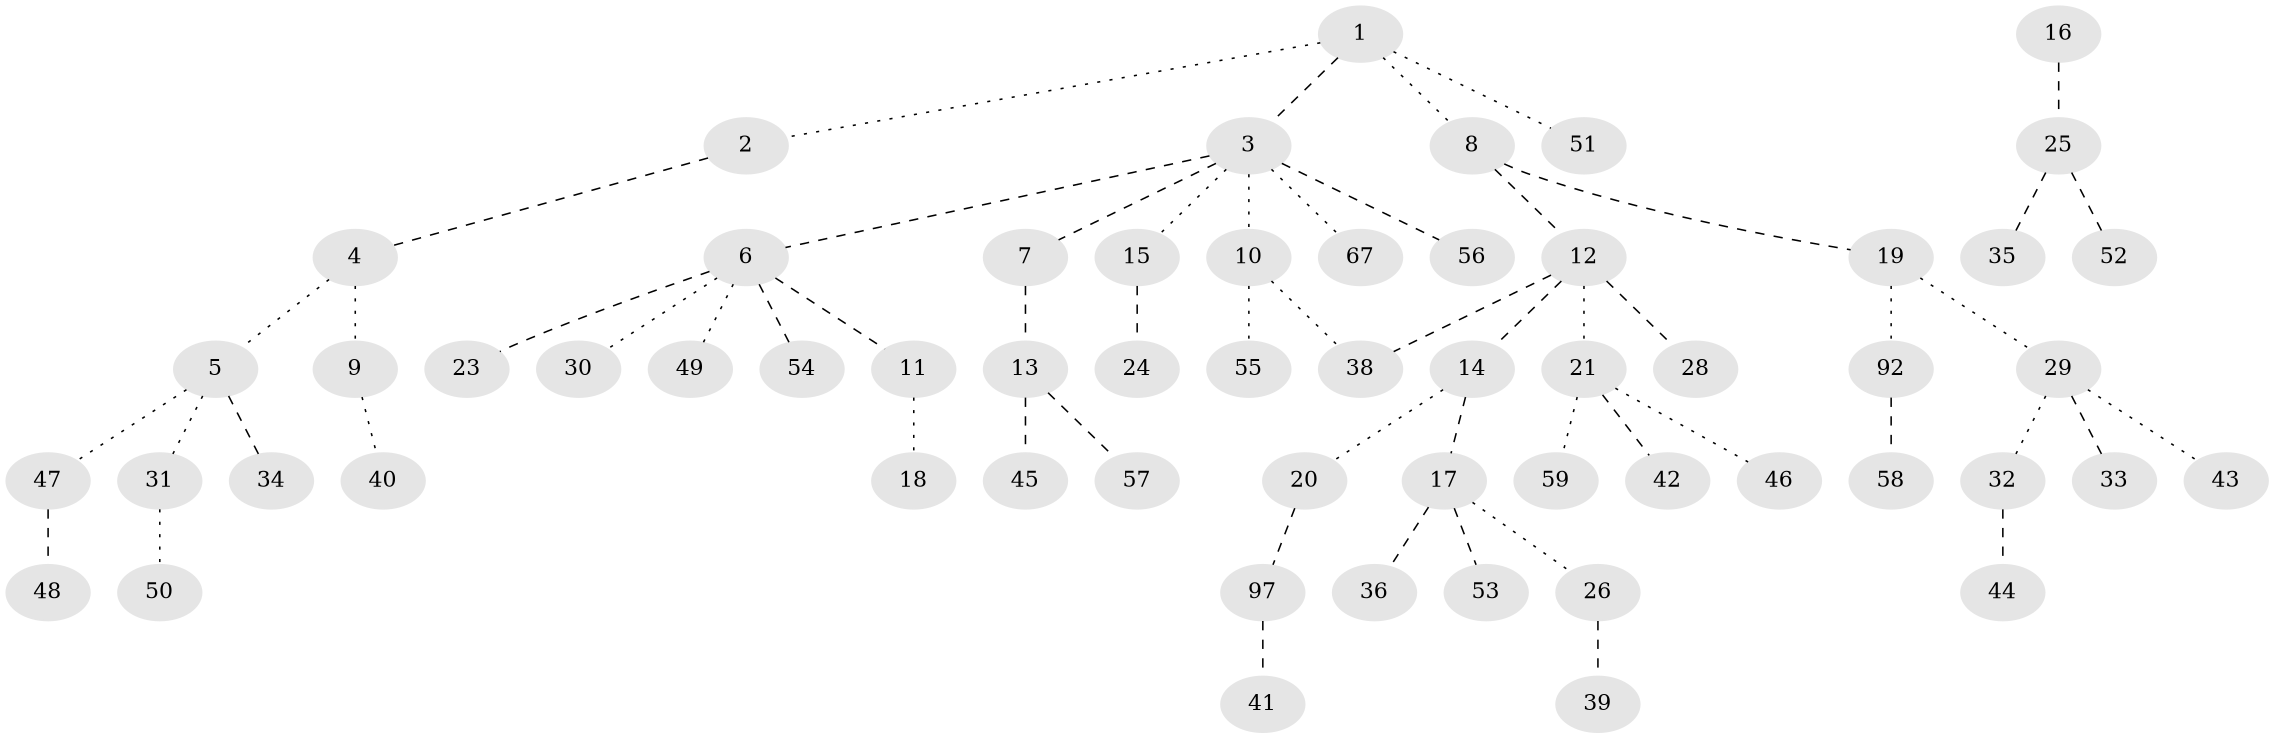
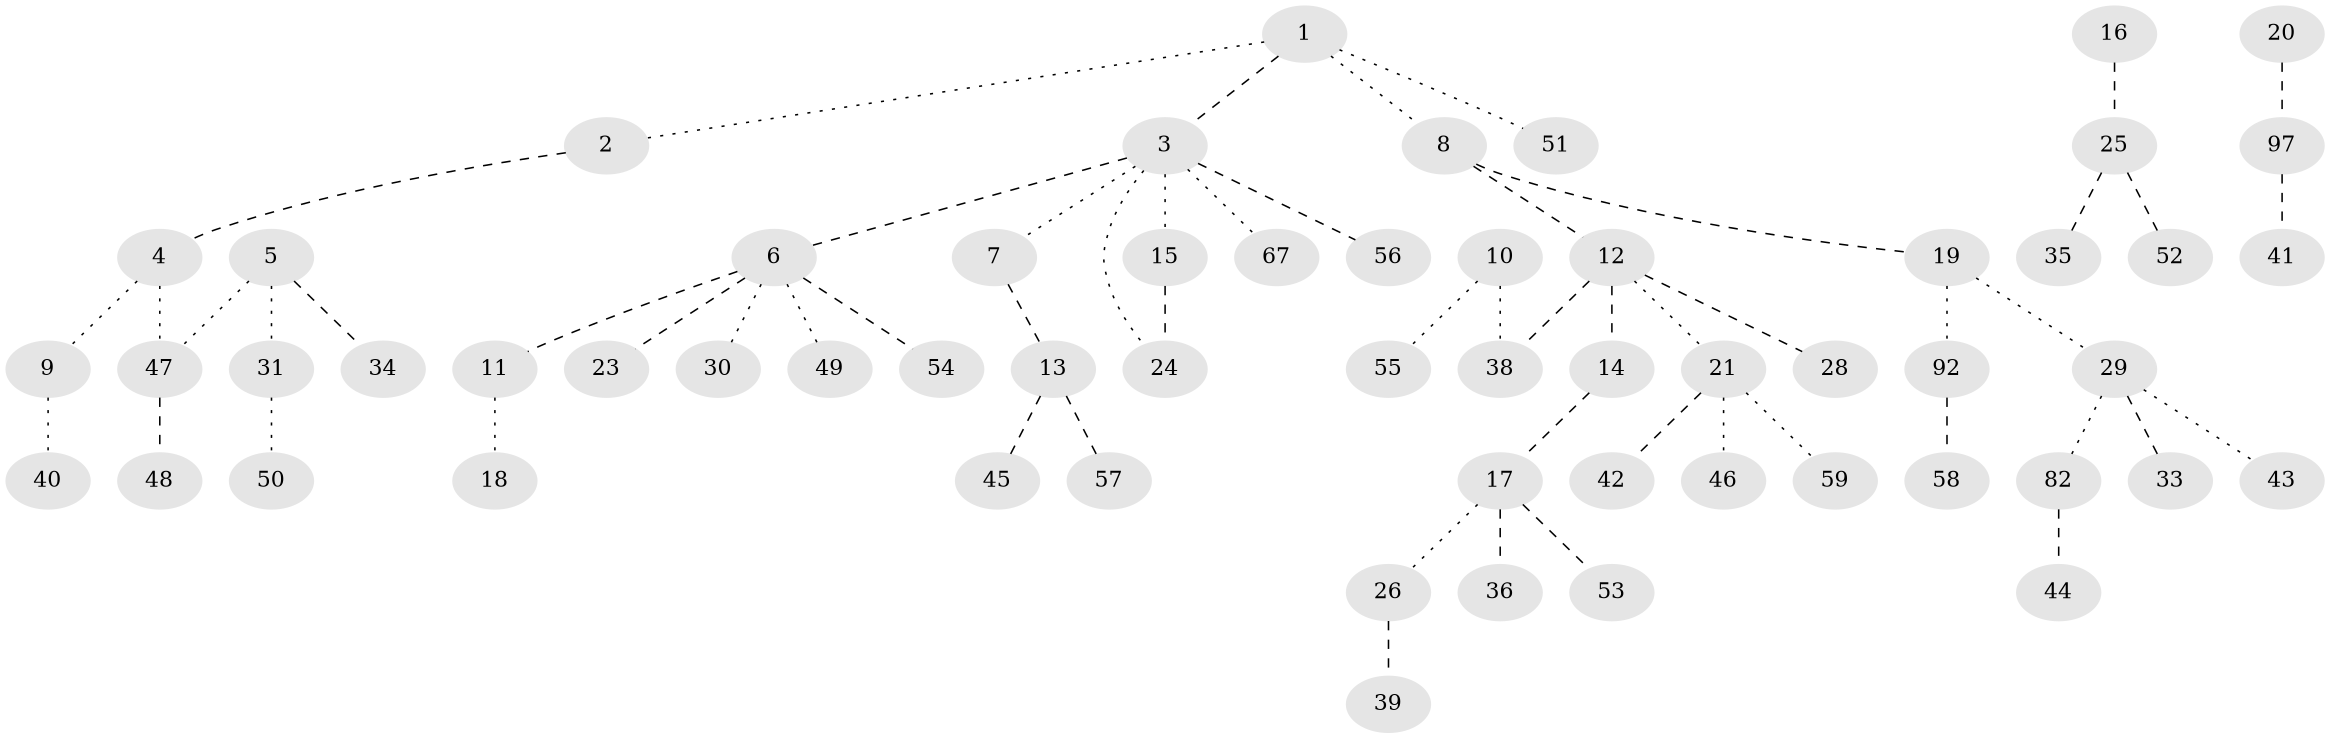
(1137, 202) -> (1080, 202)
(1249, 202) -> (1104, 258)
(285, 313) -> (160, 314)
(1388, 425) -> none
(2003, 481) -> (2059, 481)
